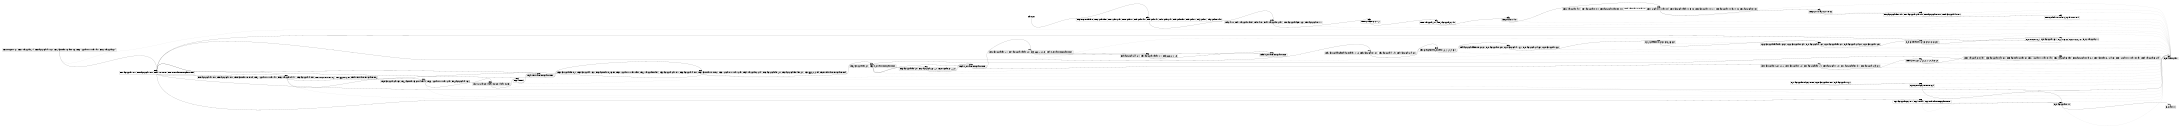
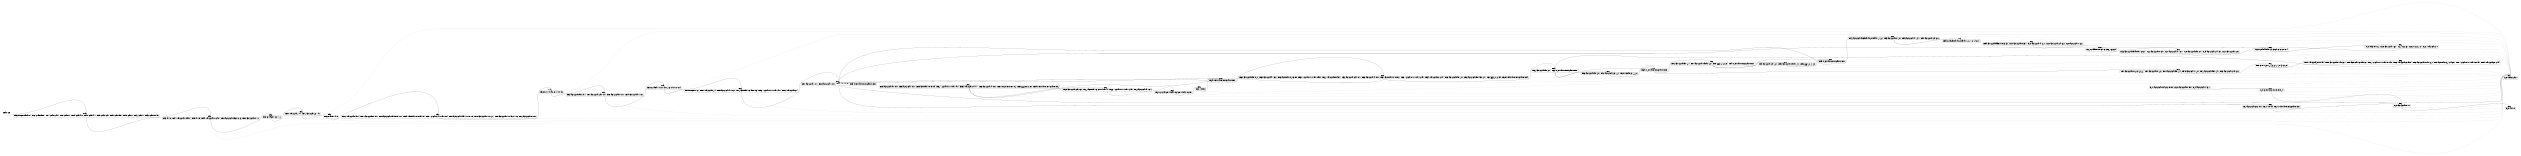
none -> (705, 86)
